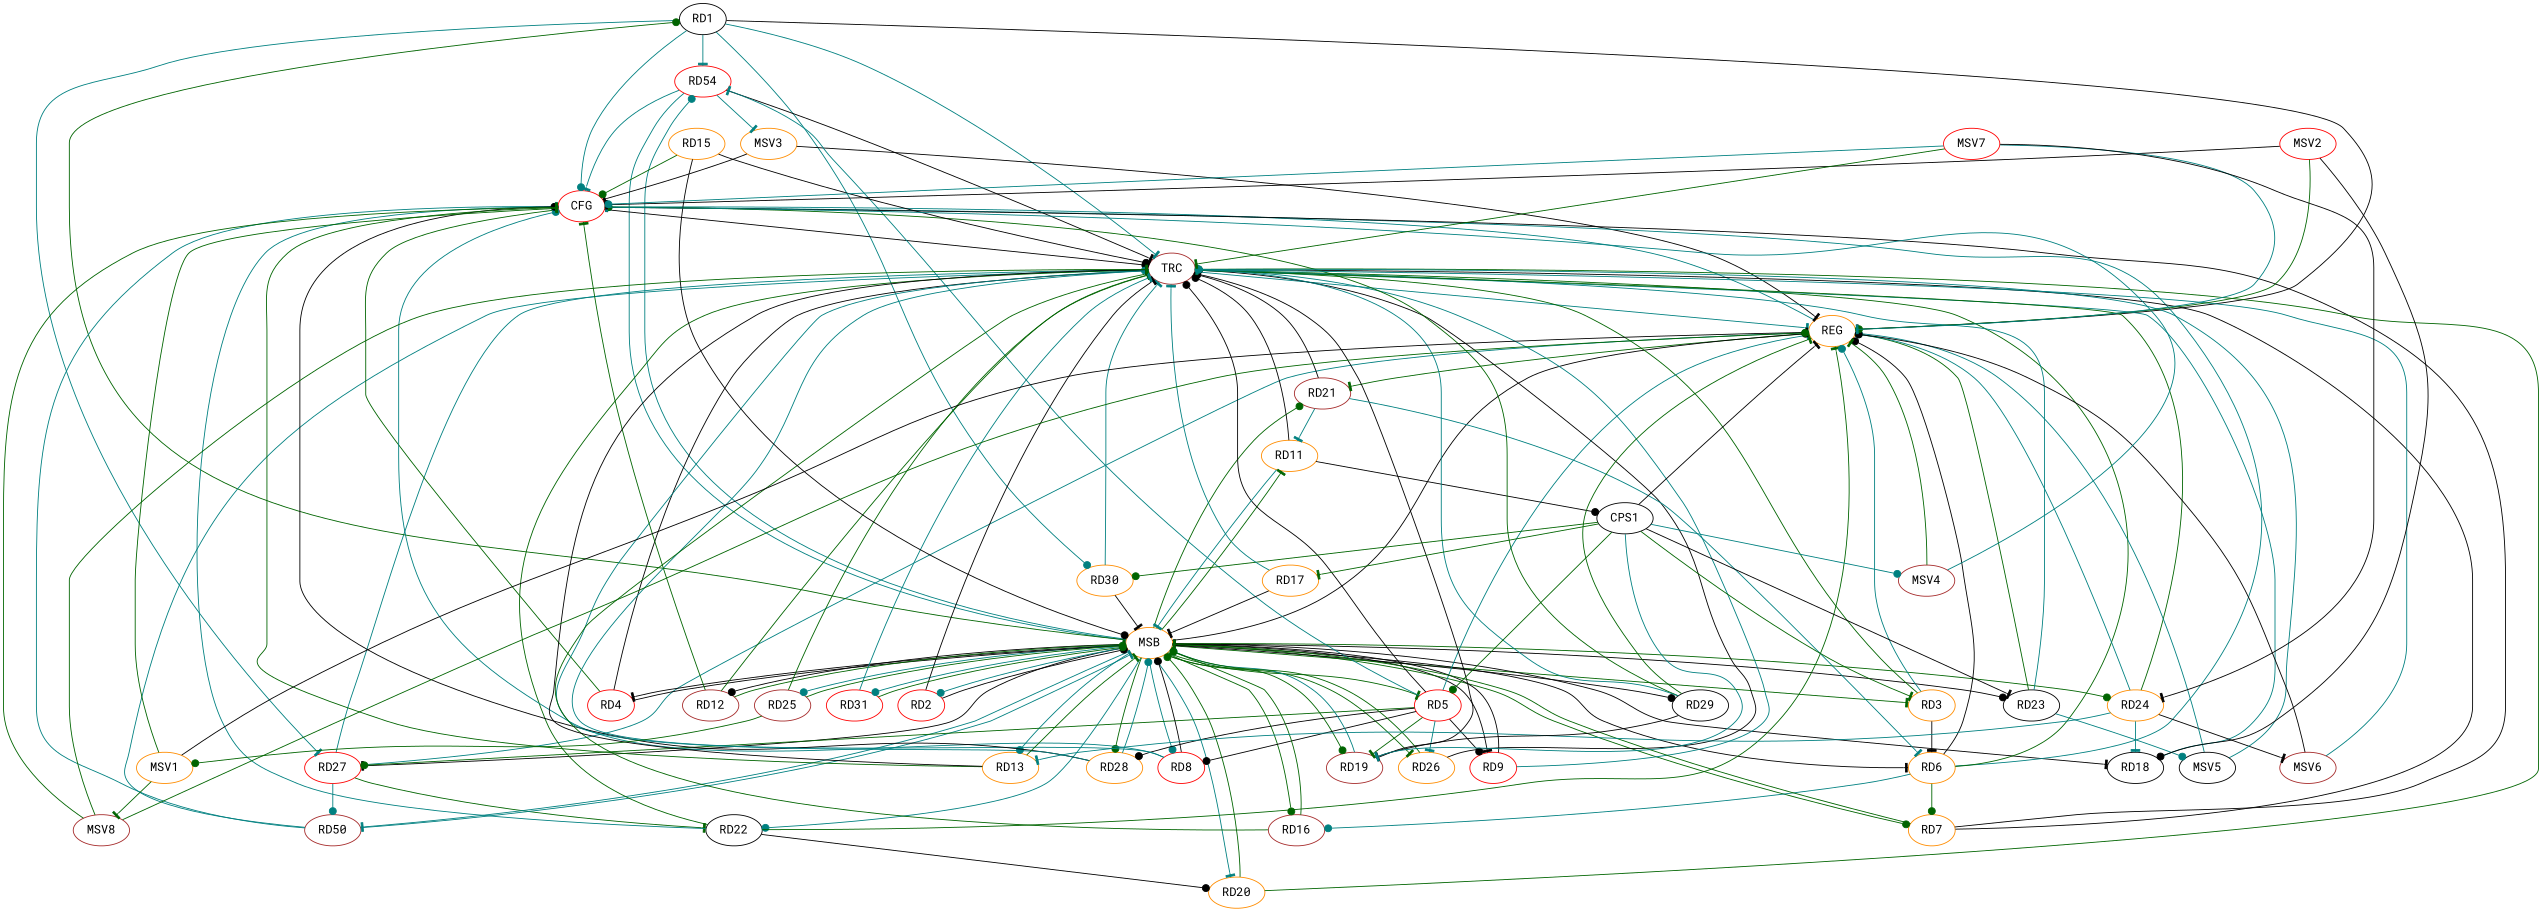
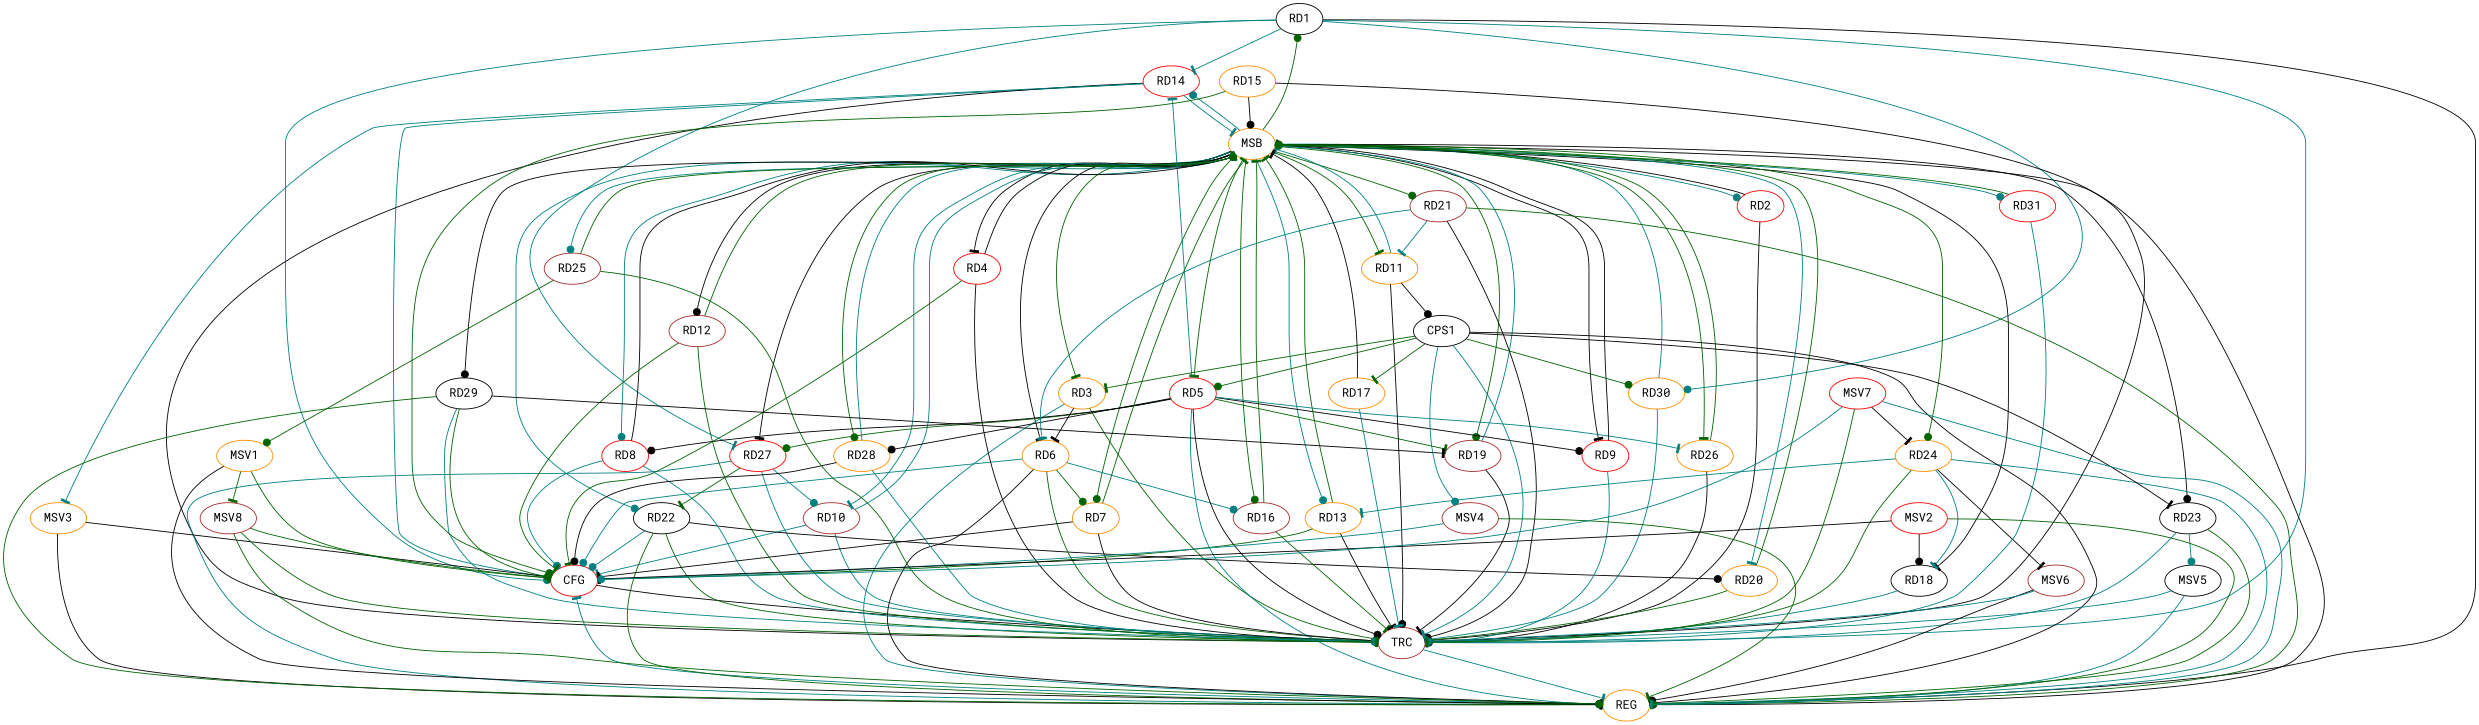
(703, 81) -> (1171, 81)
(1580, 354) -> (2241, 473)
(1126, 610) -> (1612, 188)
(1738, 719) -> (1523, 503)
(333, 830) -> (831, 518)
